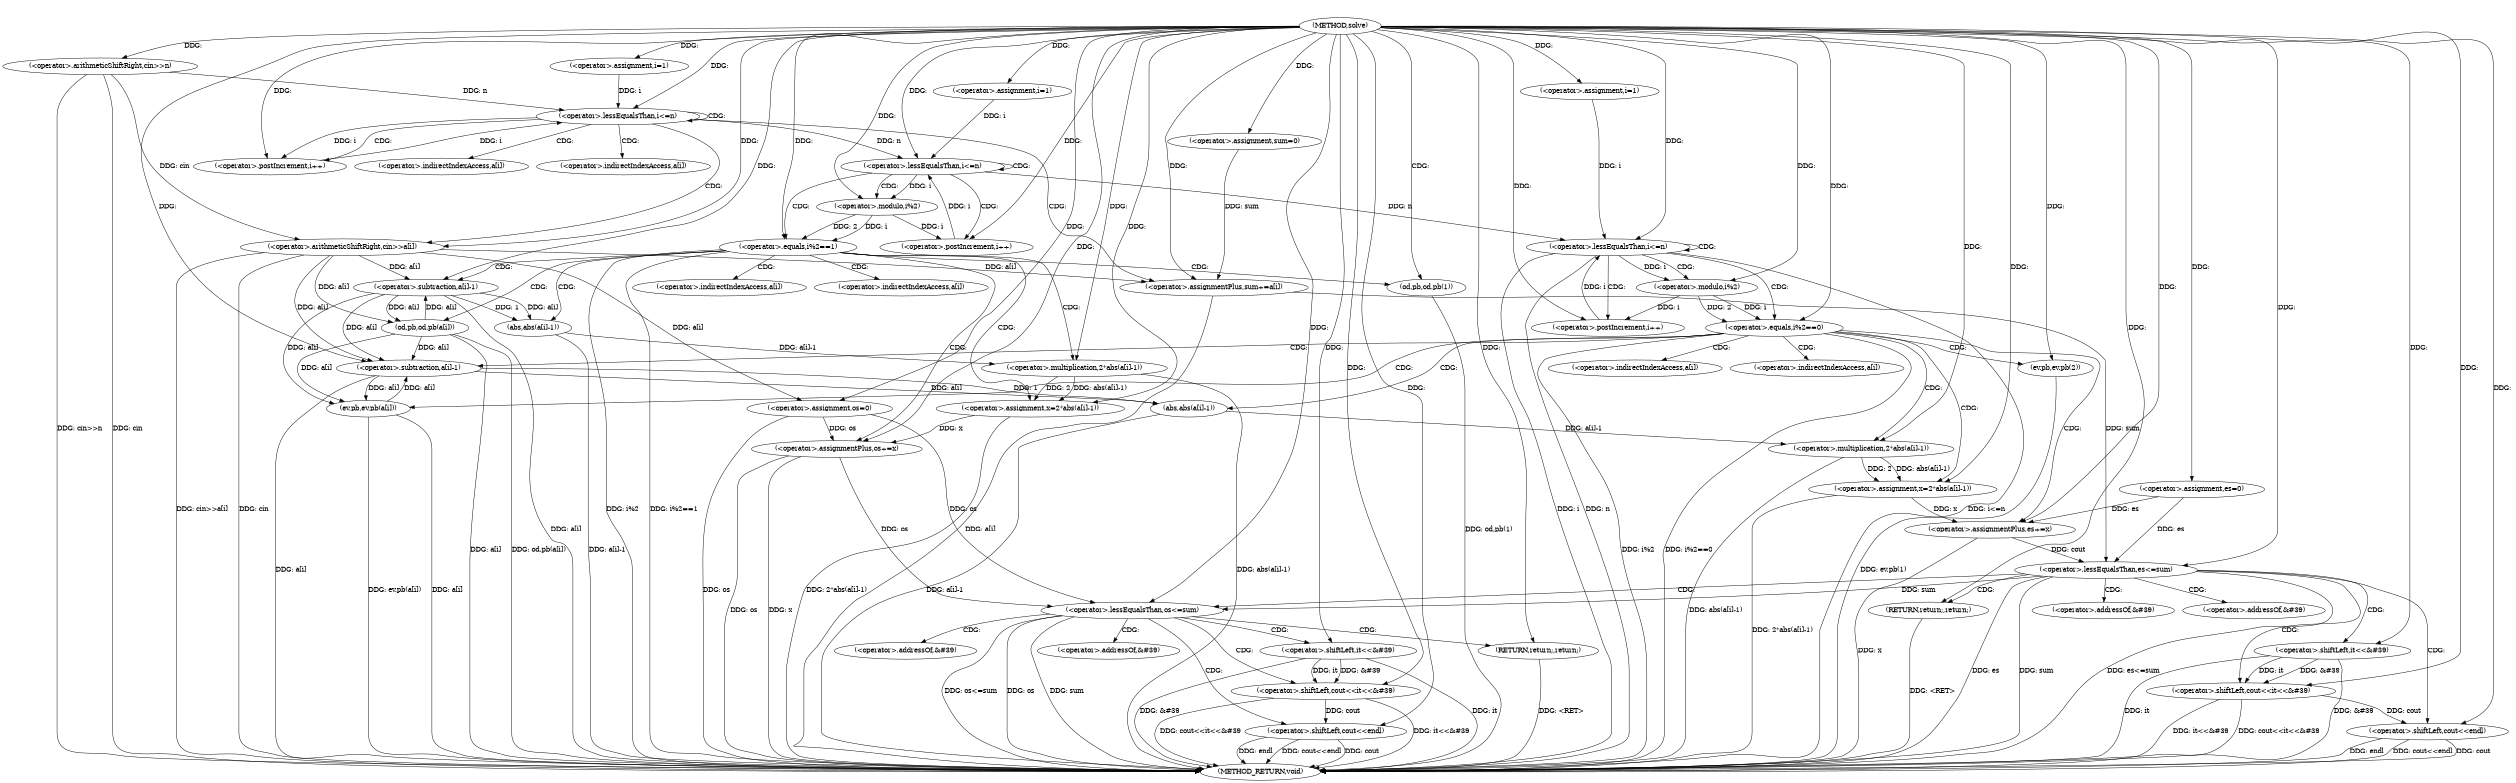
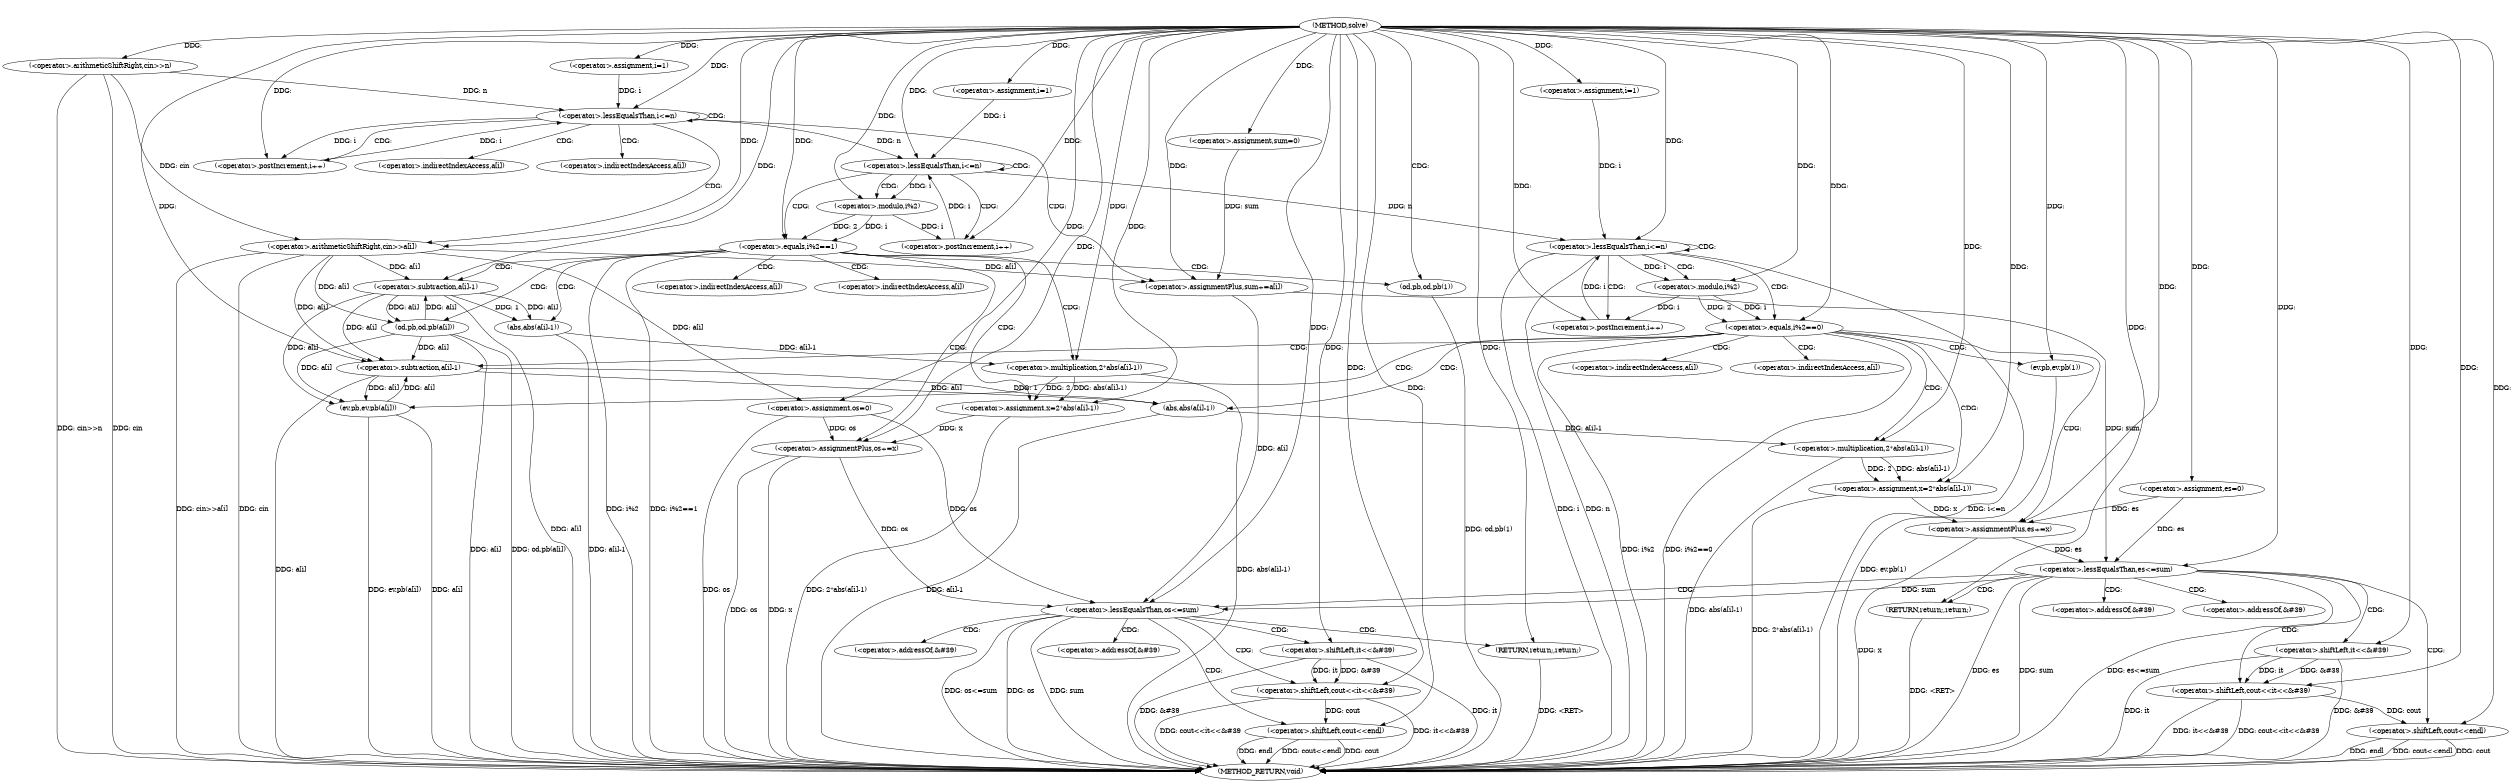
(2055, 368) -> (2055, 368)
(2068, 550) -> (2068, 550)
(832, 625) -> (1253, 461)
